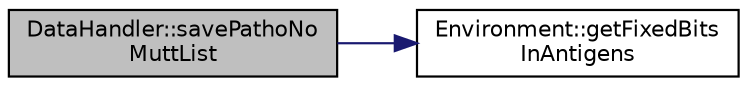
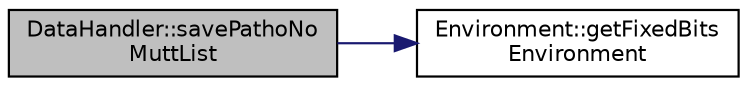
(578, 43) -> (578, 43)
